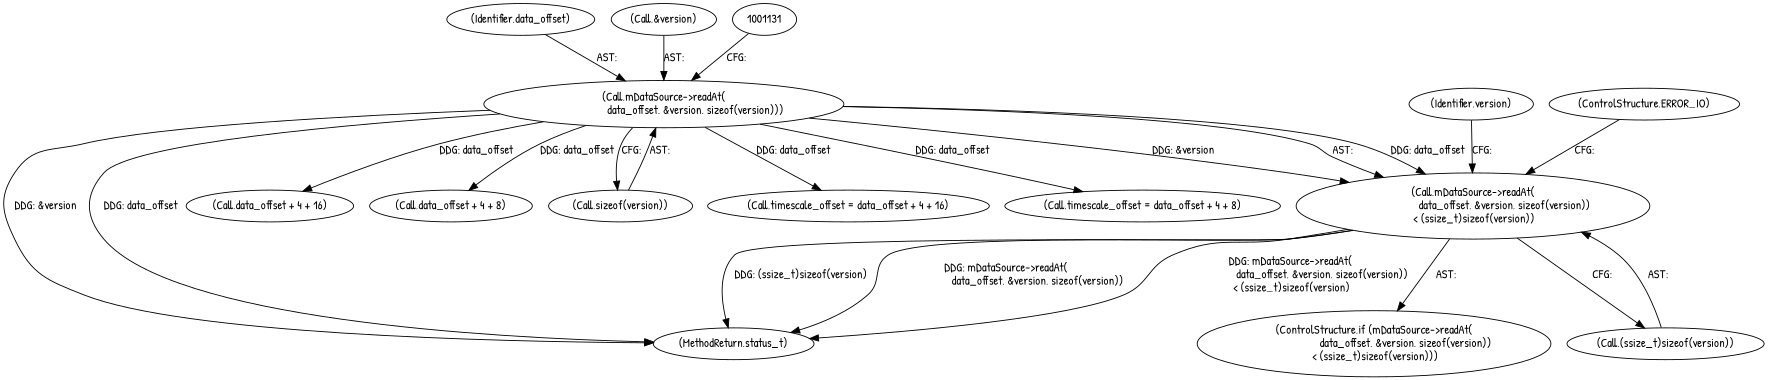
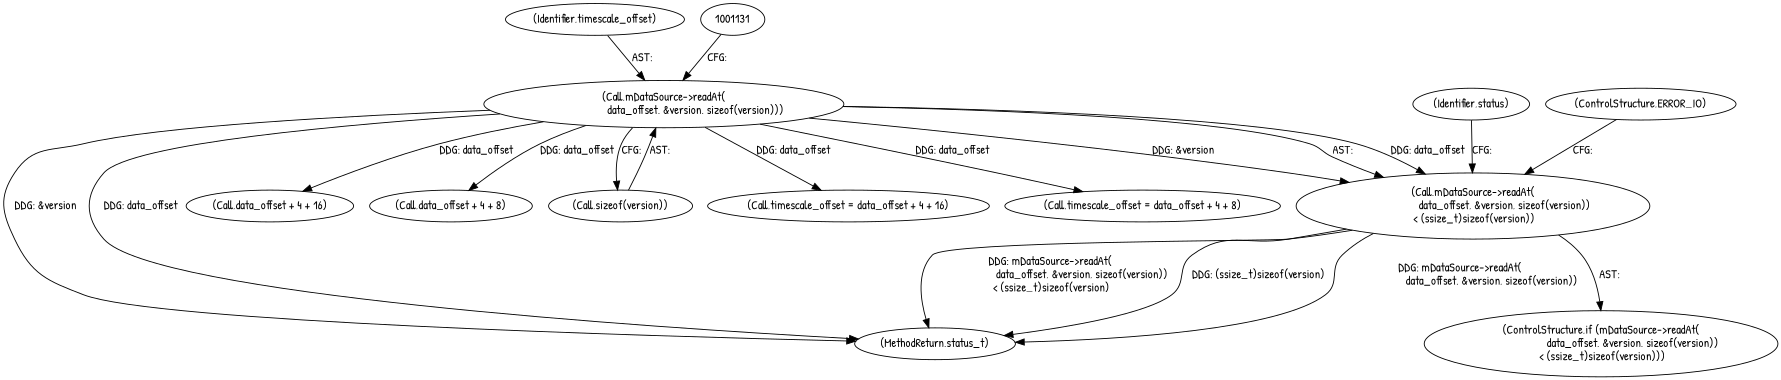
(521, 19) -> (595, 19)
(664, 19) -> none
(1471, 104) -> (1471, 104)
(1666, 344) -> none
